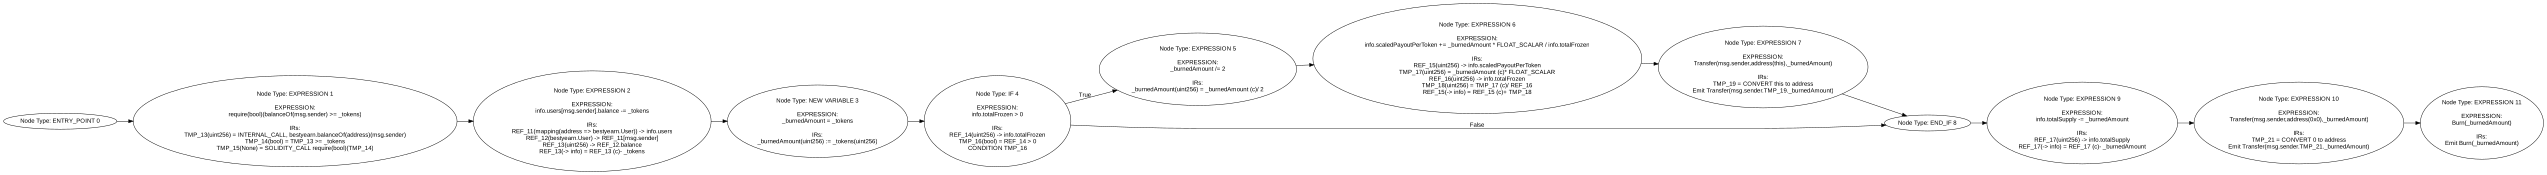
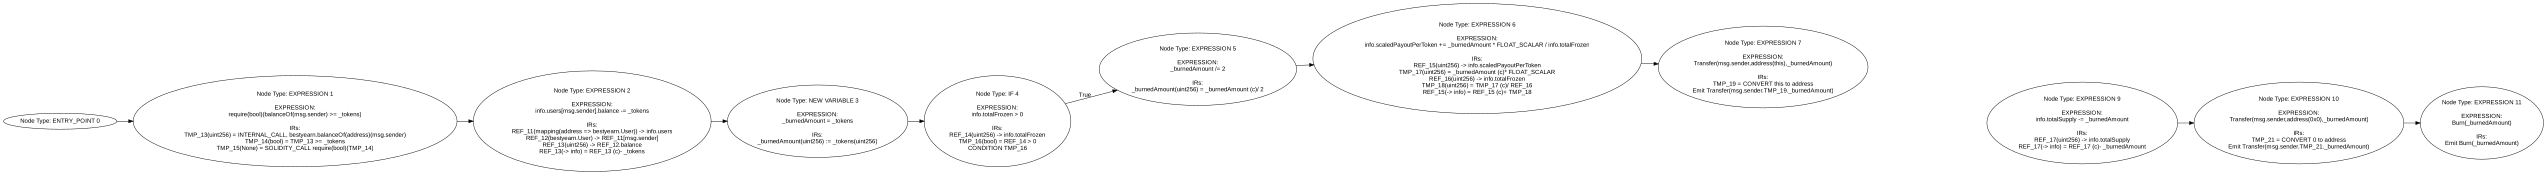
(1928, 123) -> none
